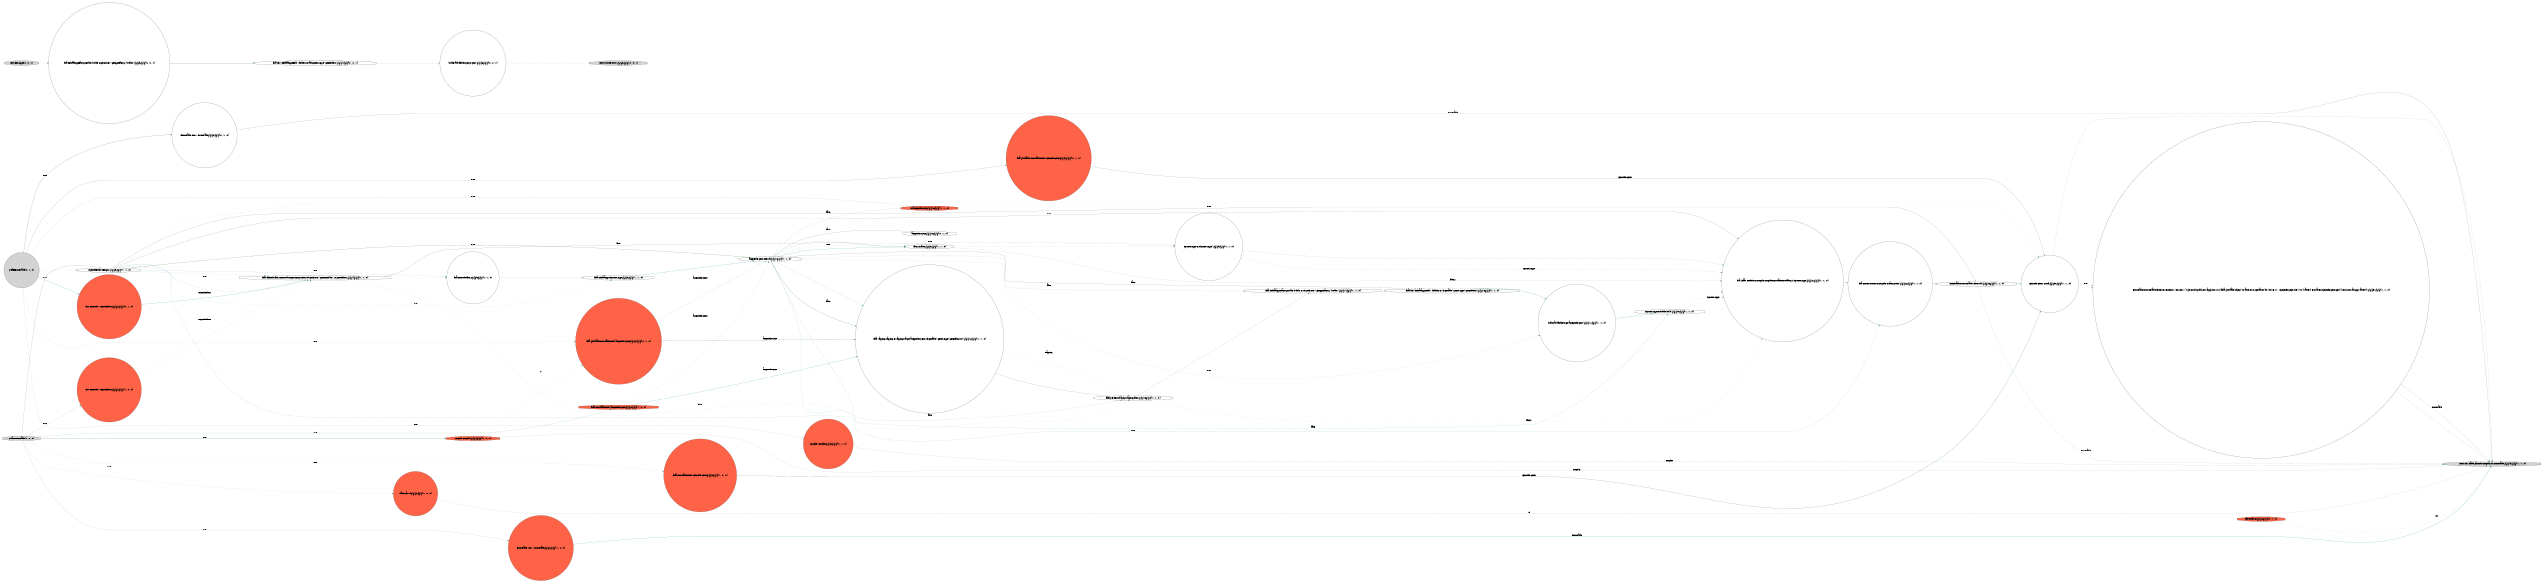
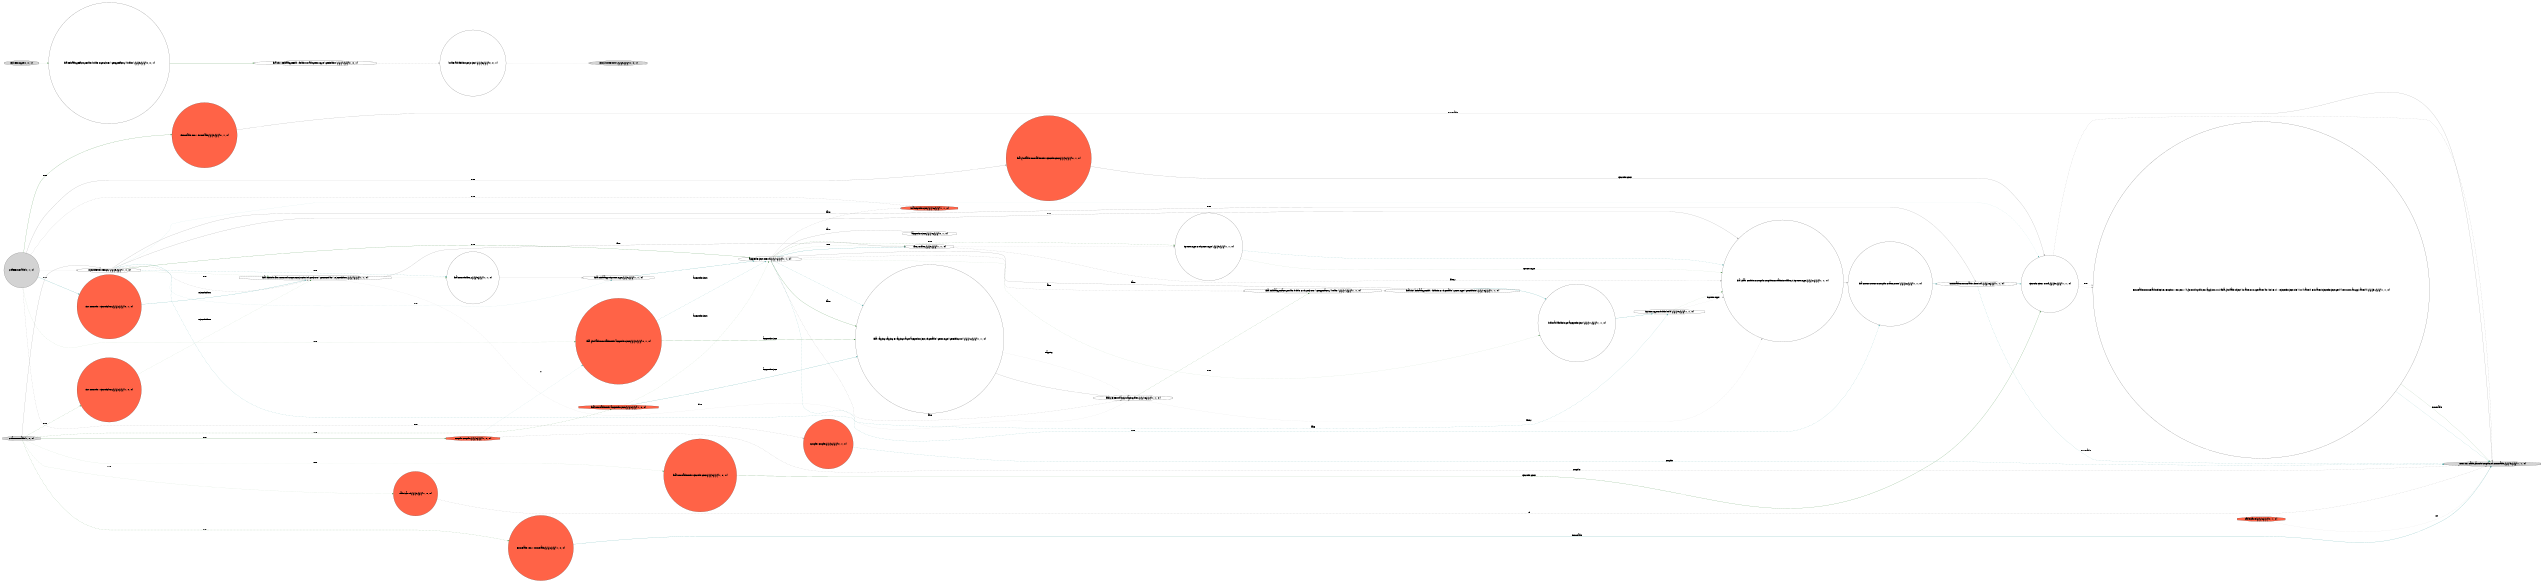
(205, 135) -> (205, 135)
